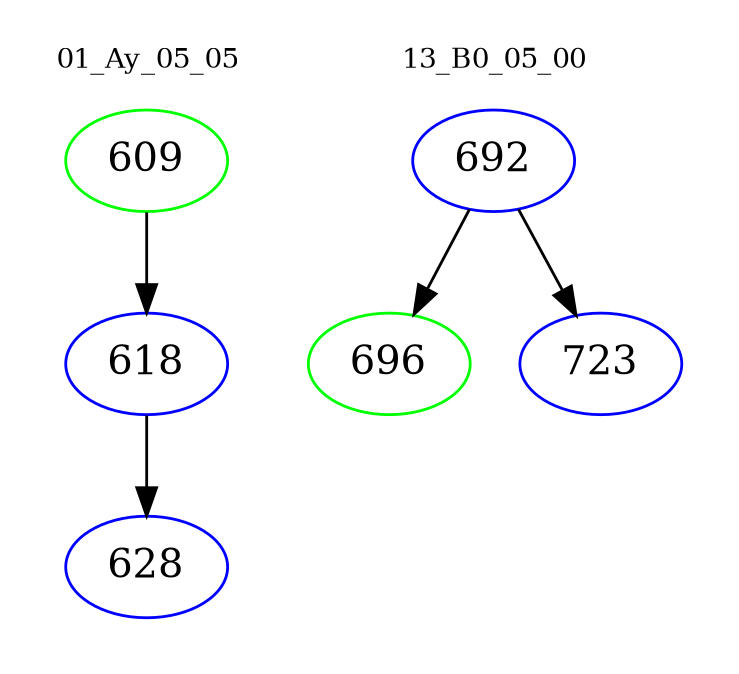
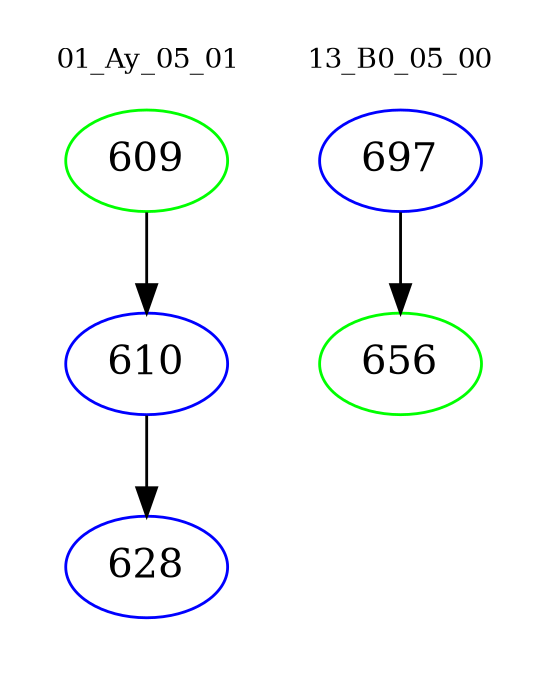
(148, 61) -> (148, 61)
(494, 161) -> (401, 161)
(147, 364) -> (147, 364)
(389, 364) -> (401, 364)
(601, 364) -> none
